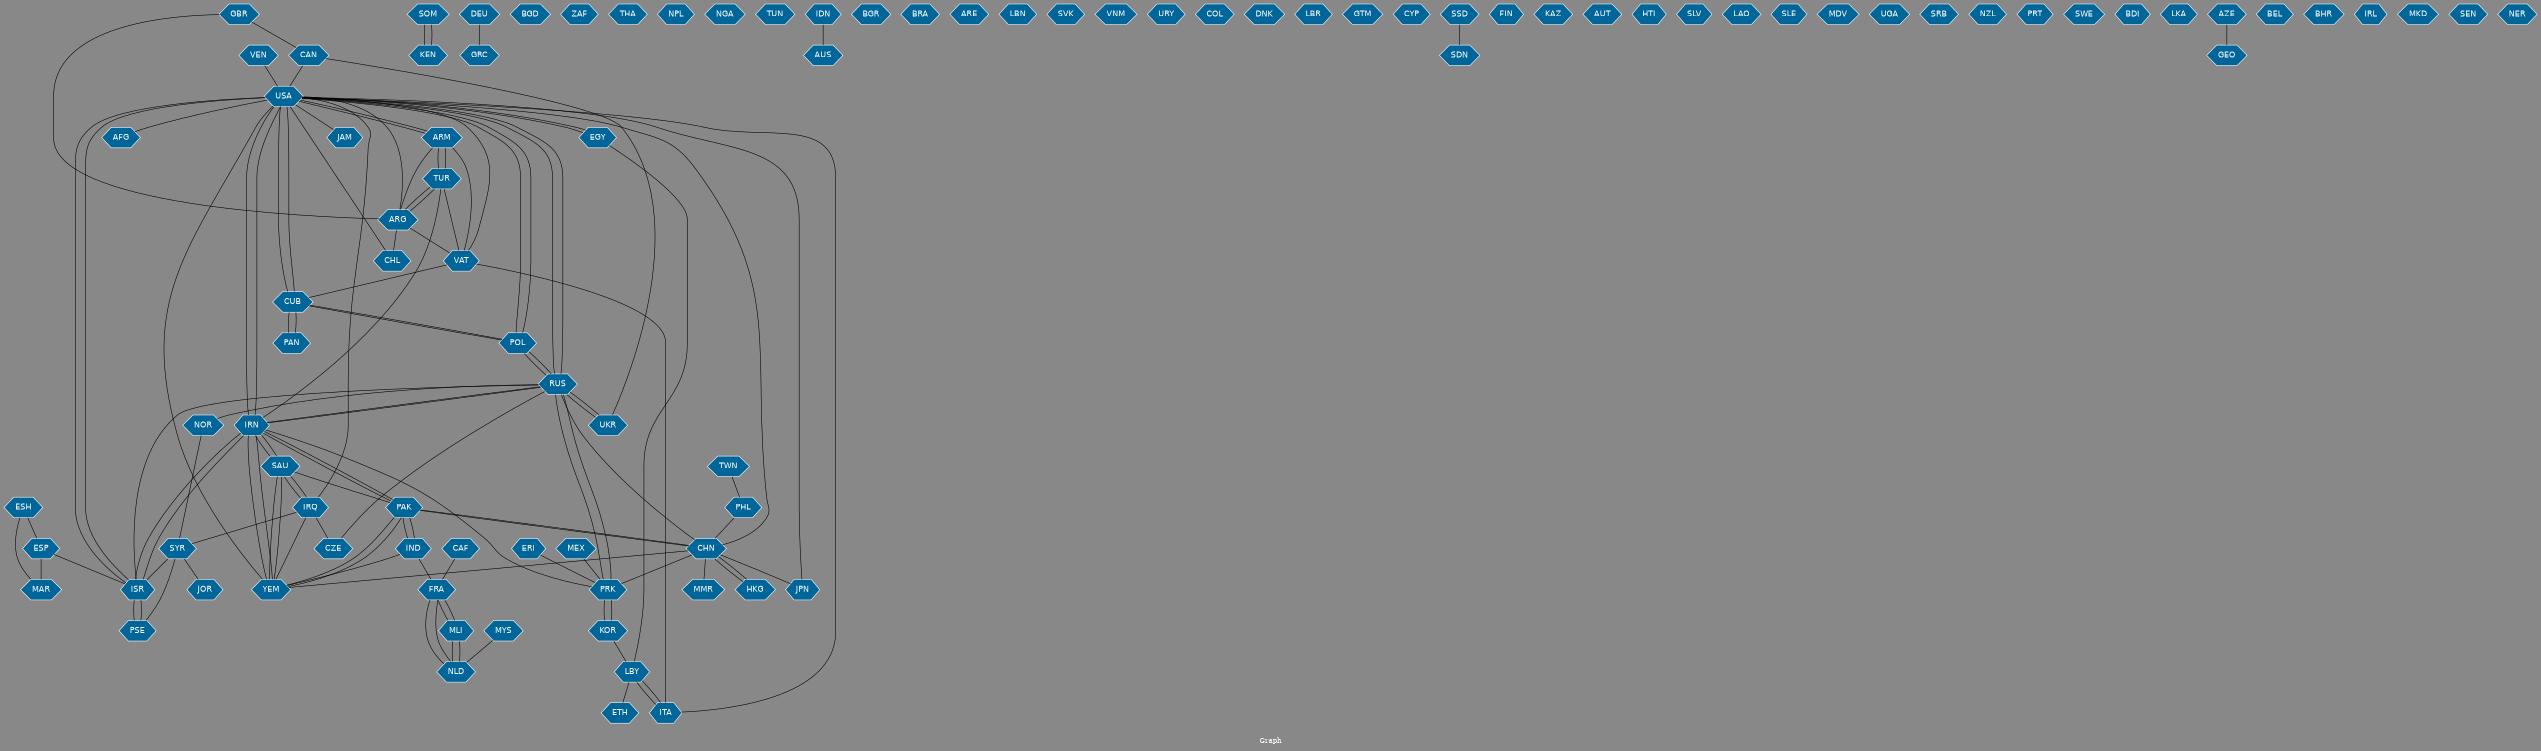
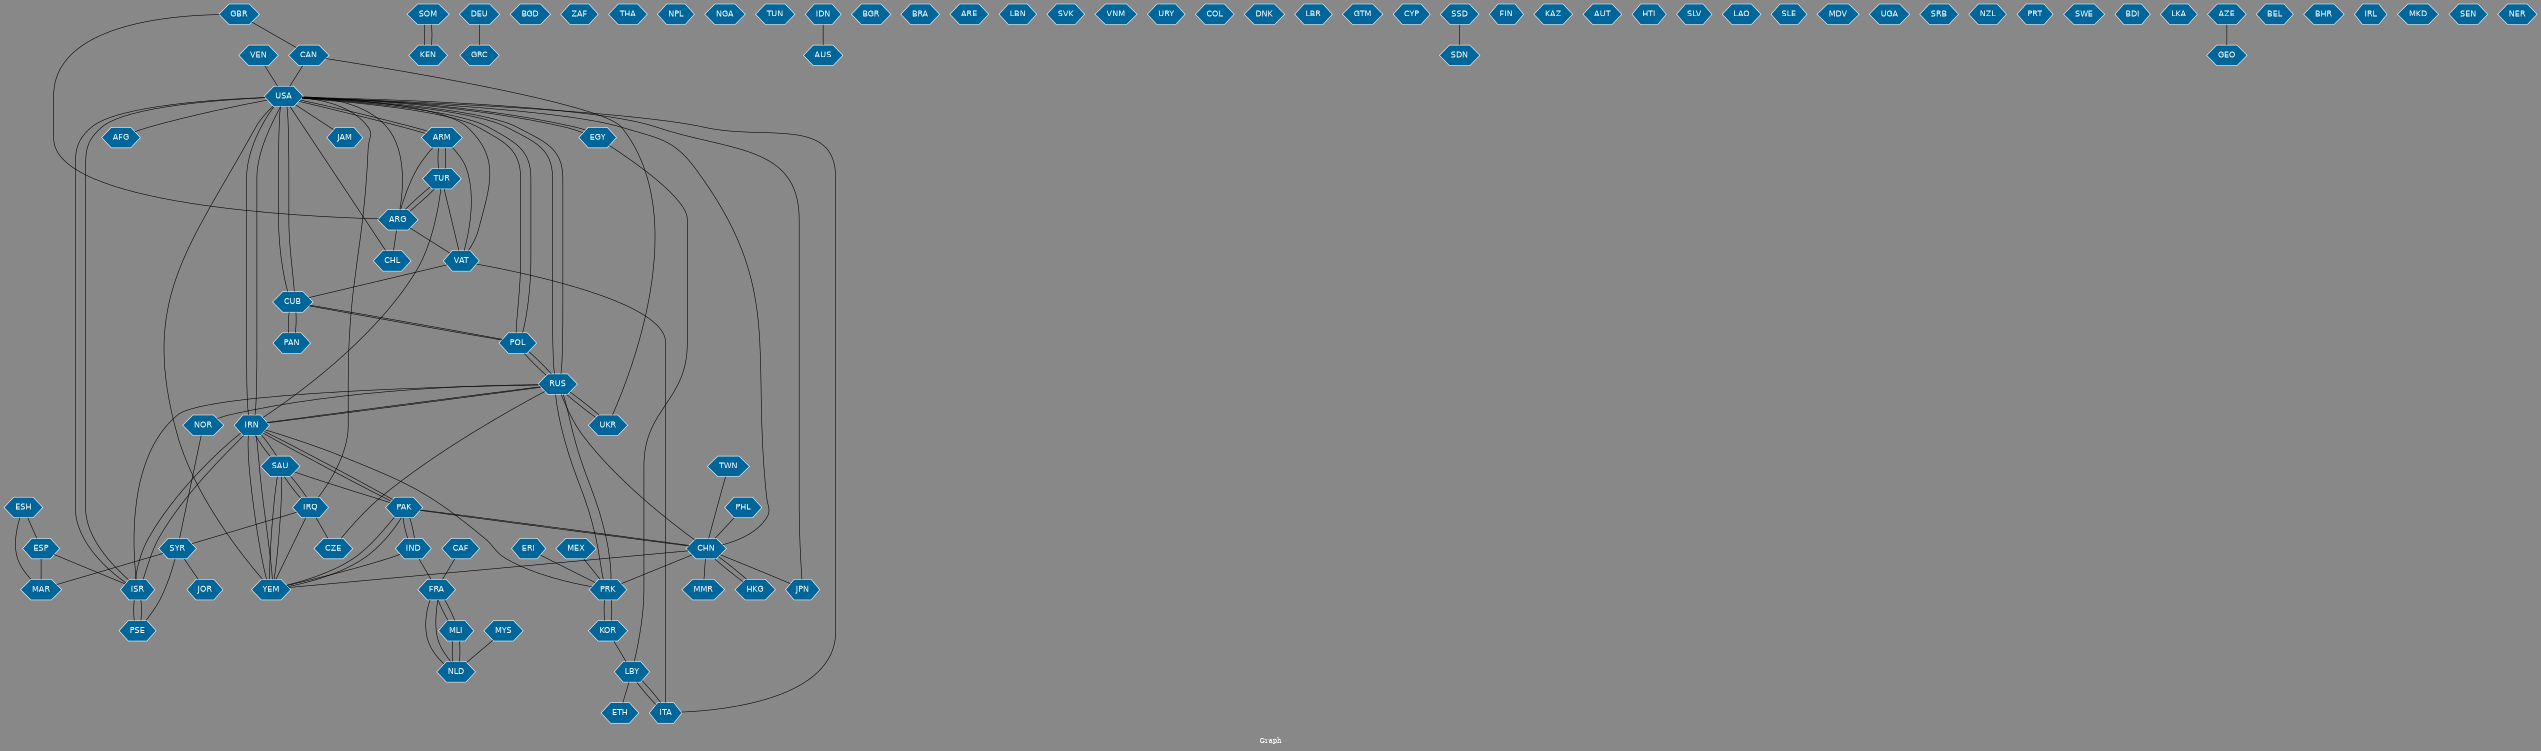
(736, 487) -> (717, 507)
(157, 569) -> (104, 571)
